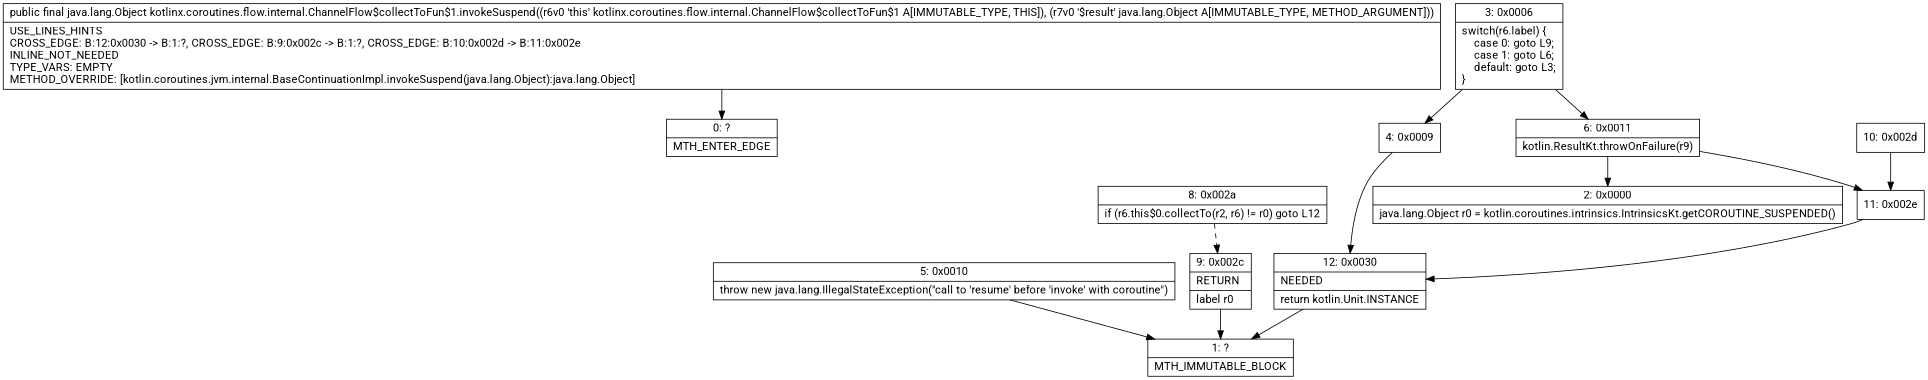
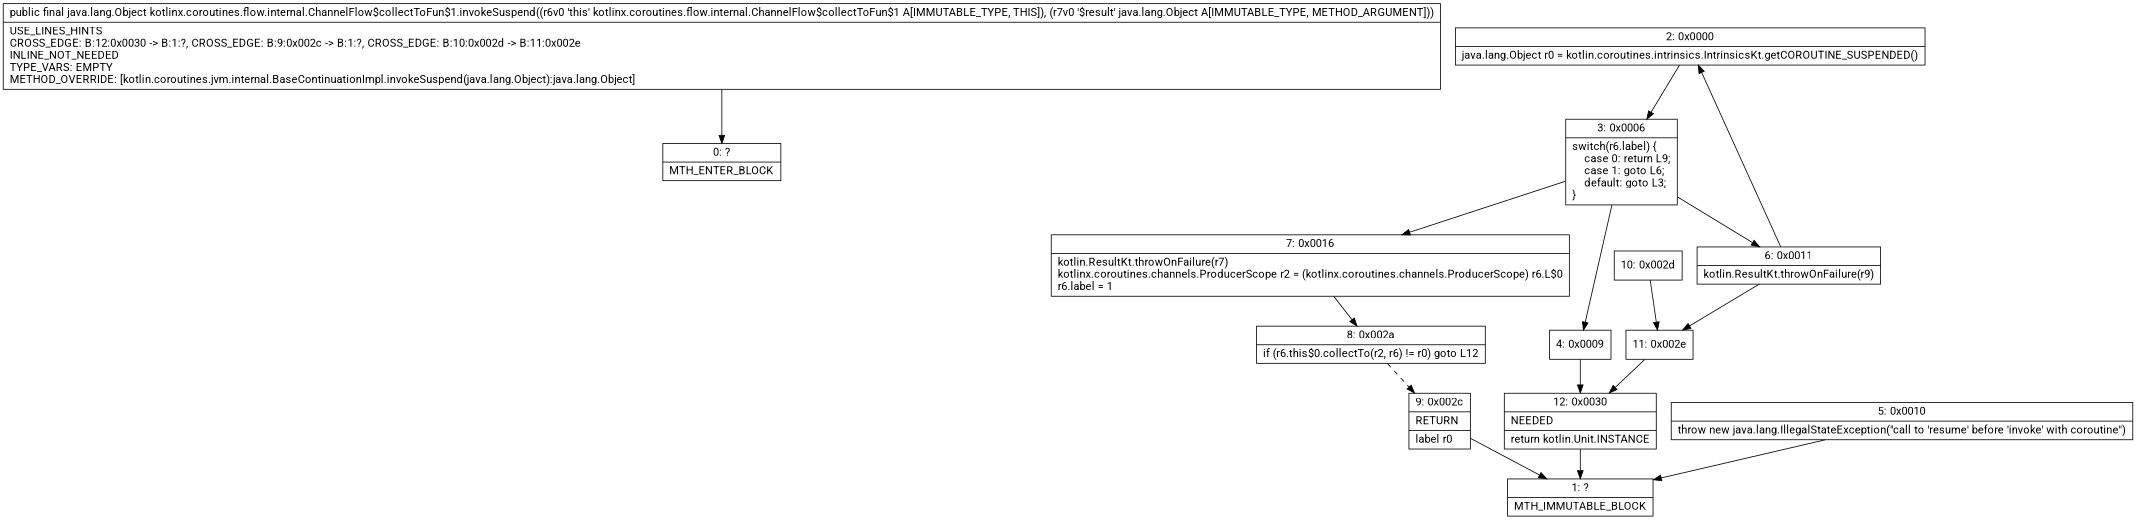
(1508, 43) -> (1622, 159)
none -> (1665, 89)
(722, 147) -> (722, 171)
none -> (1310, 266)
